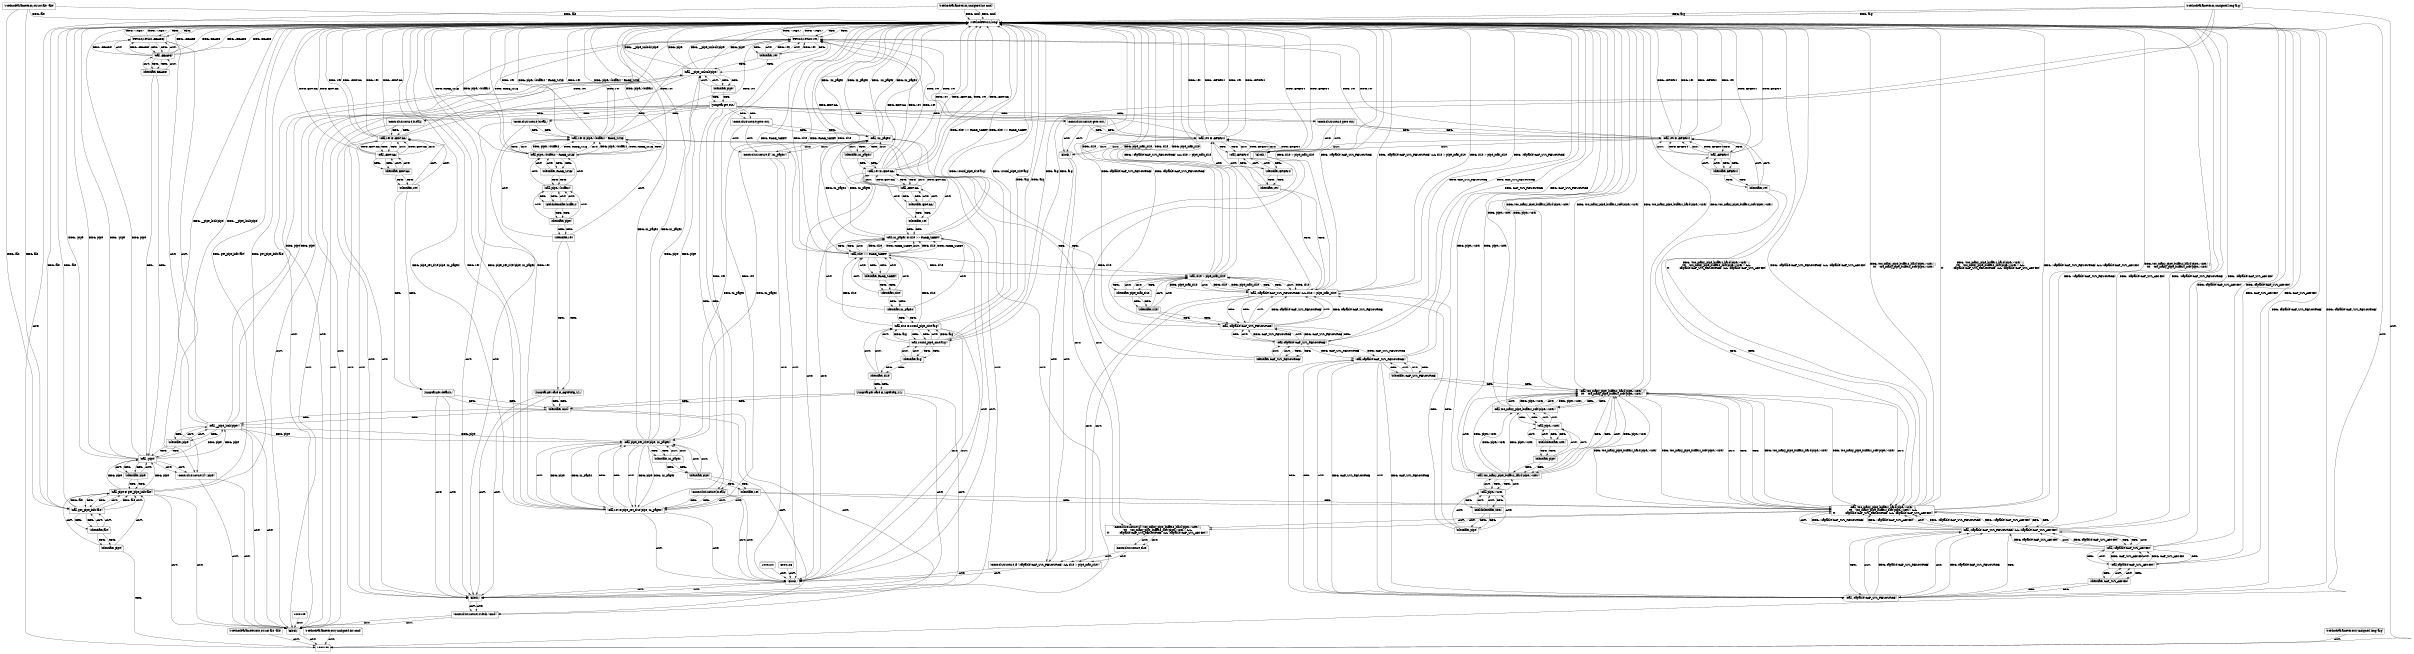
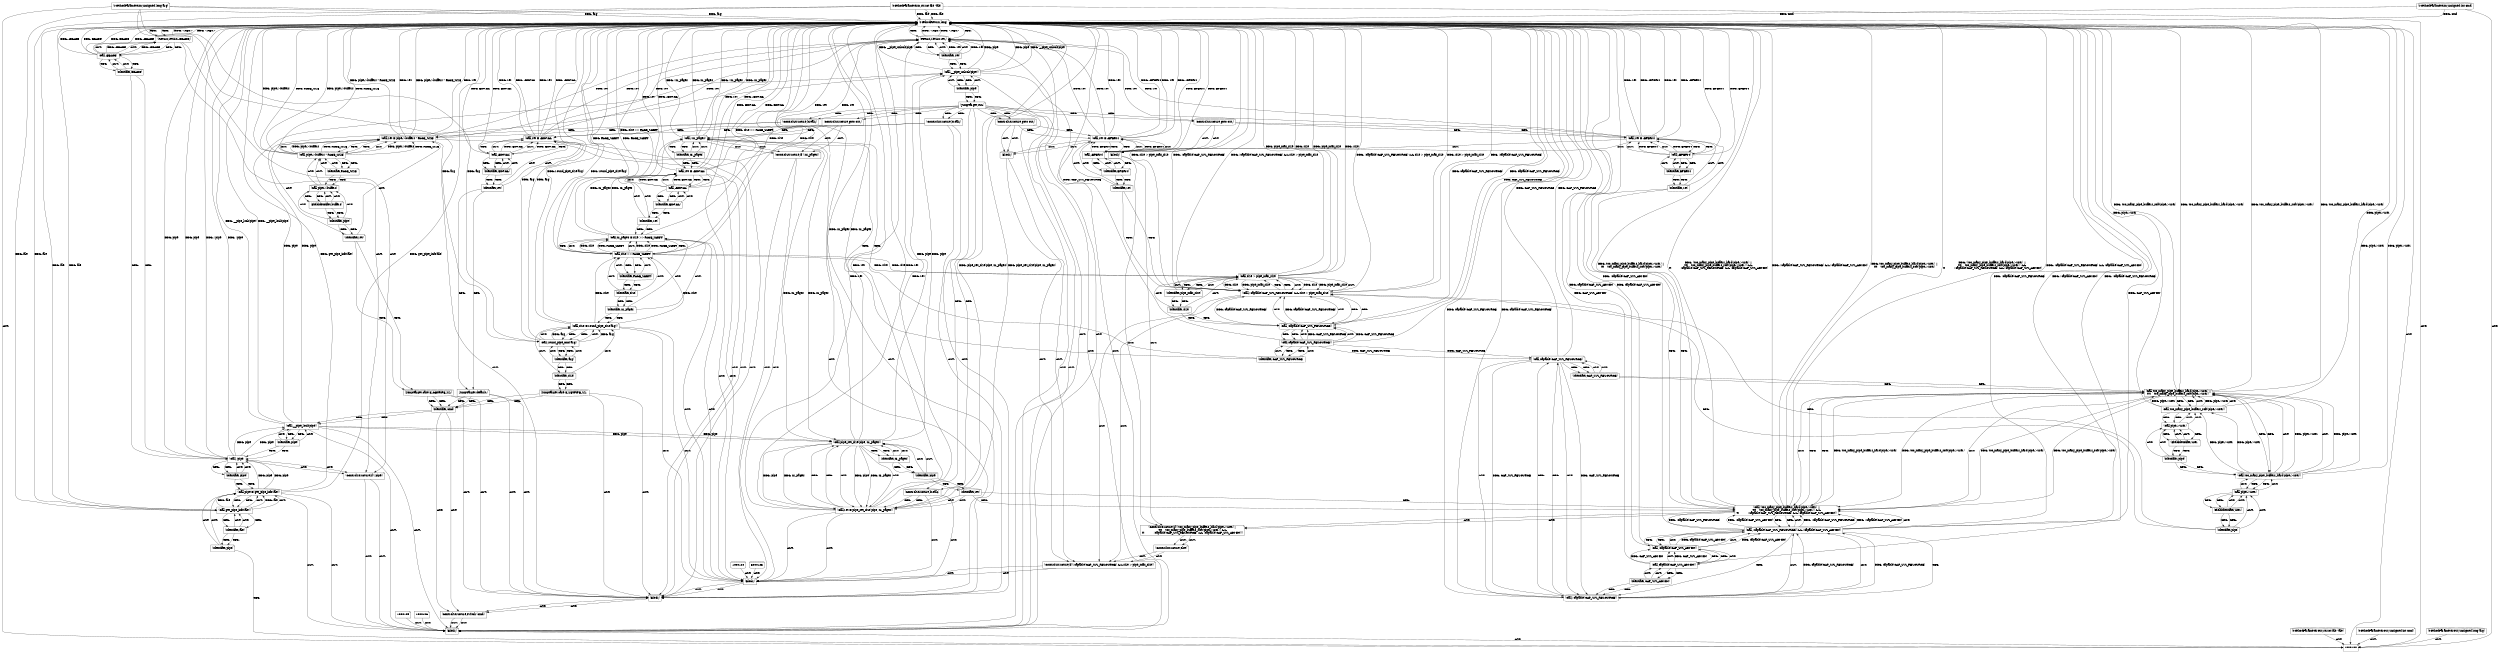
none -> (2019, 14)
none -> (422, 615)
